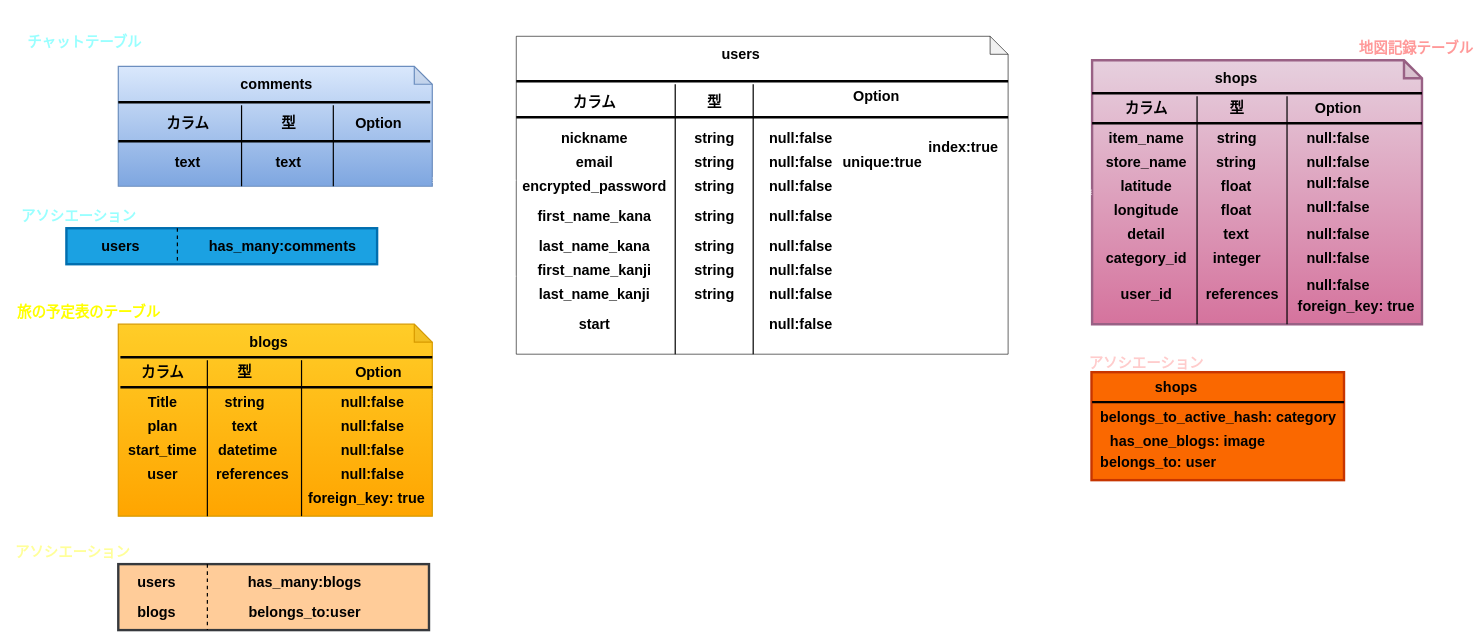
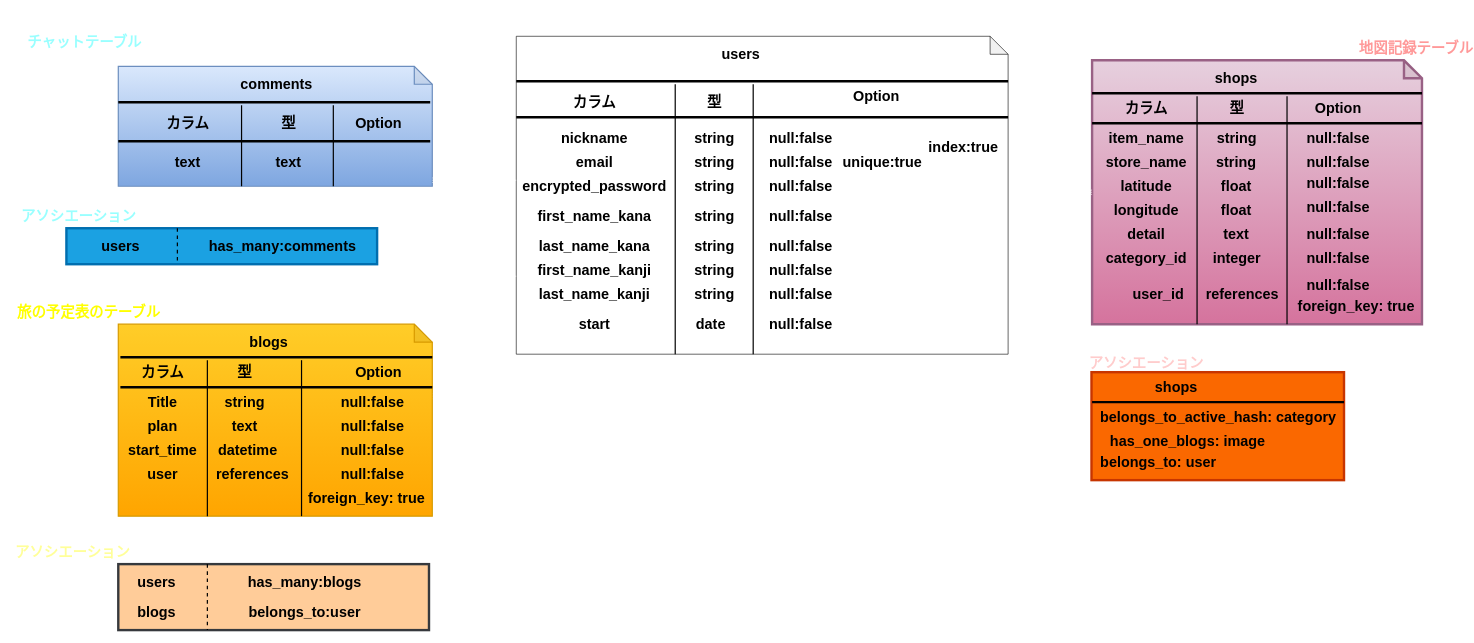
(1146, 294) -> (1158, 294)
none -> (711, 324)
